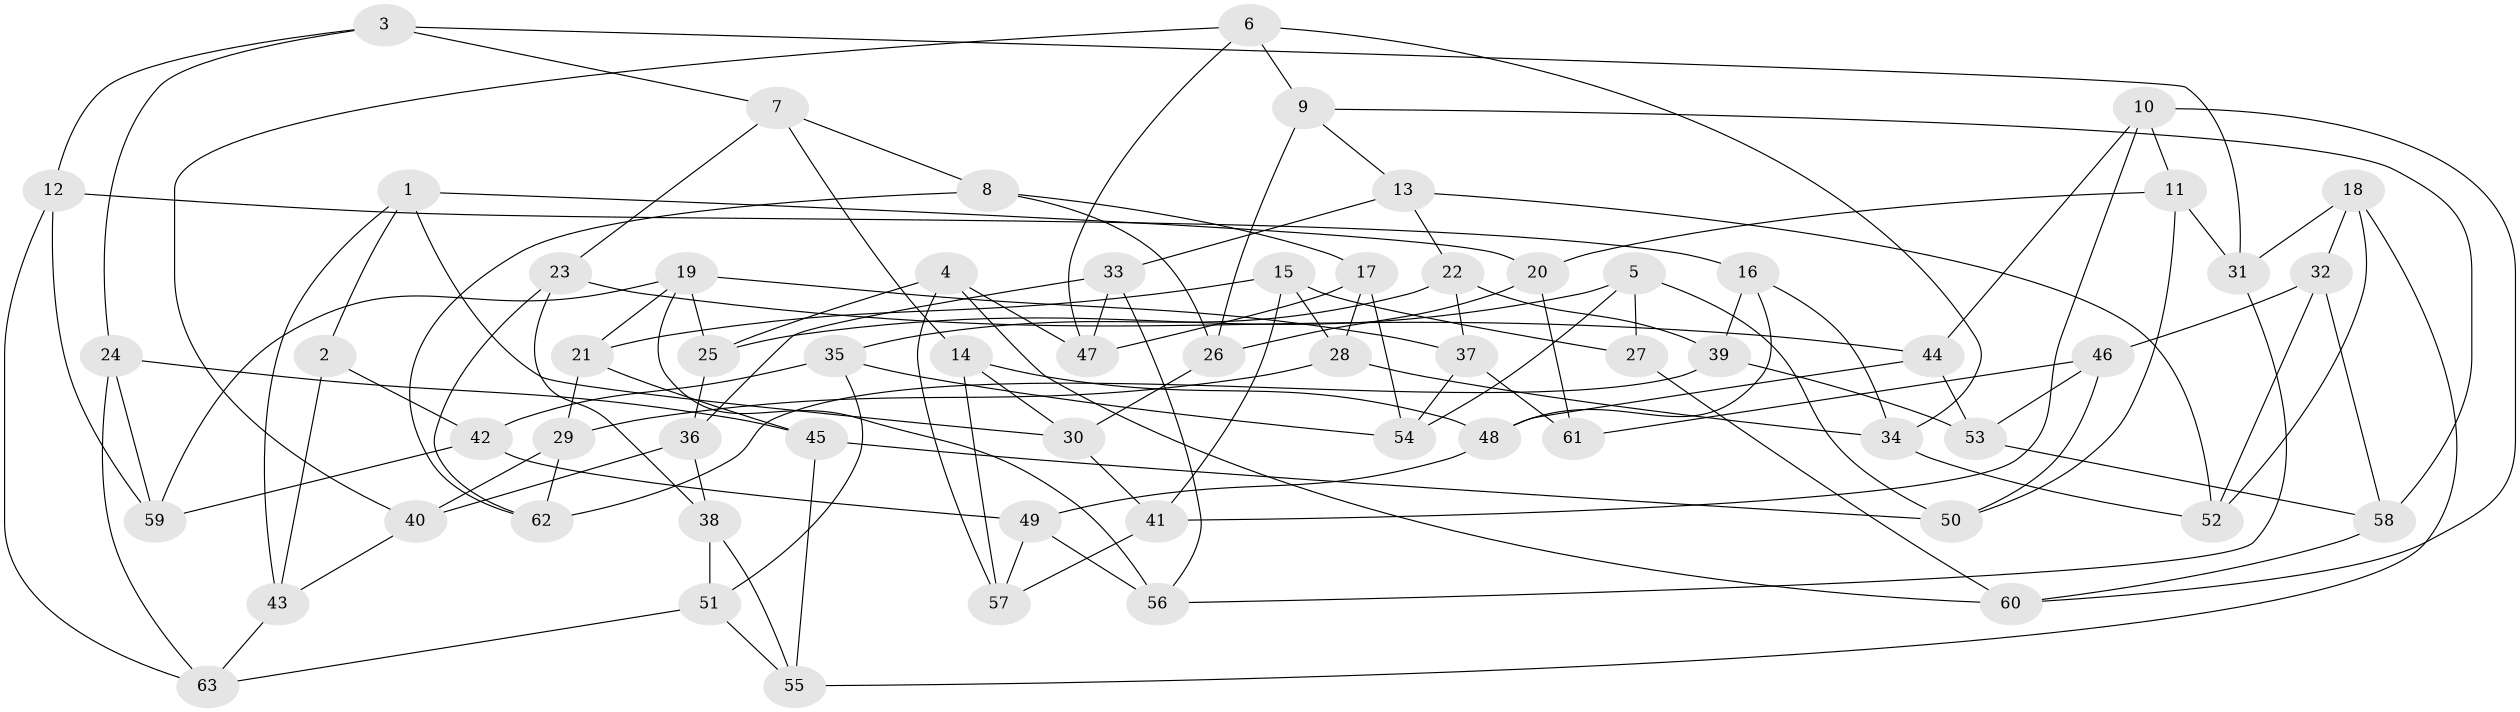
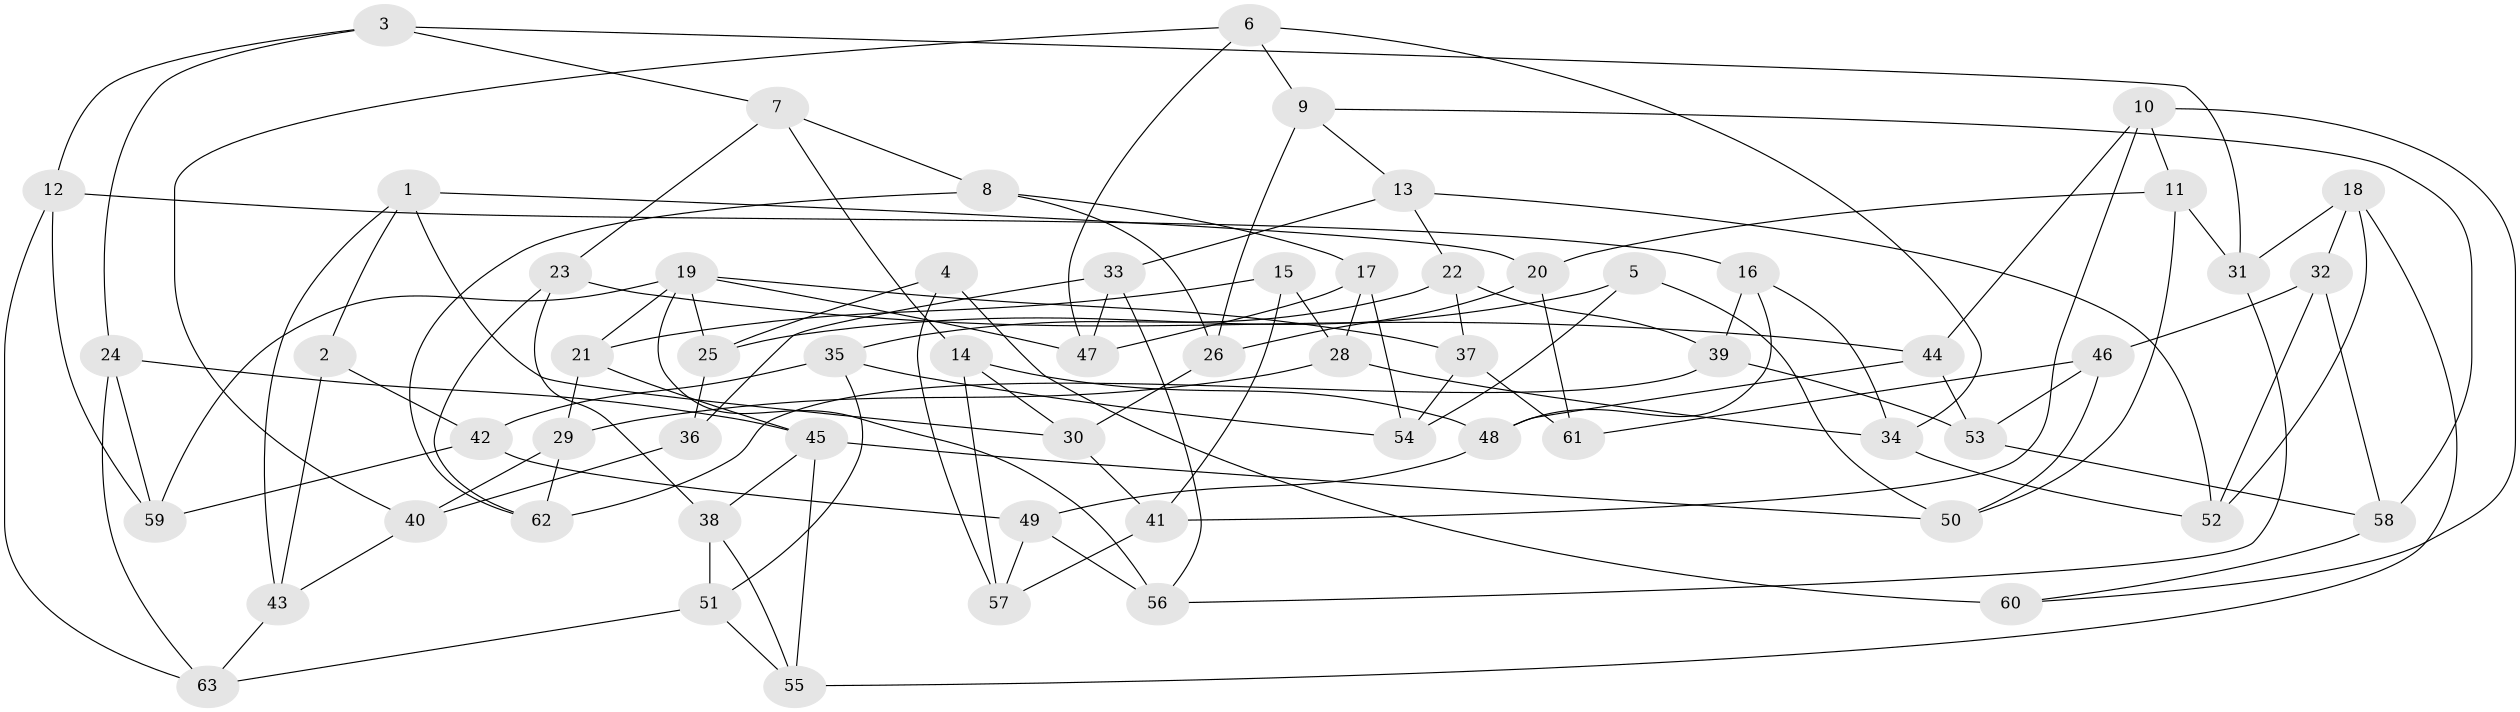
(1017, 315) -> (828, 301)
(1637, 356) -> none
(700, 480) -> (763, 480)
